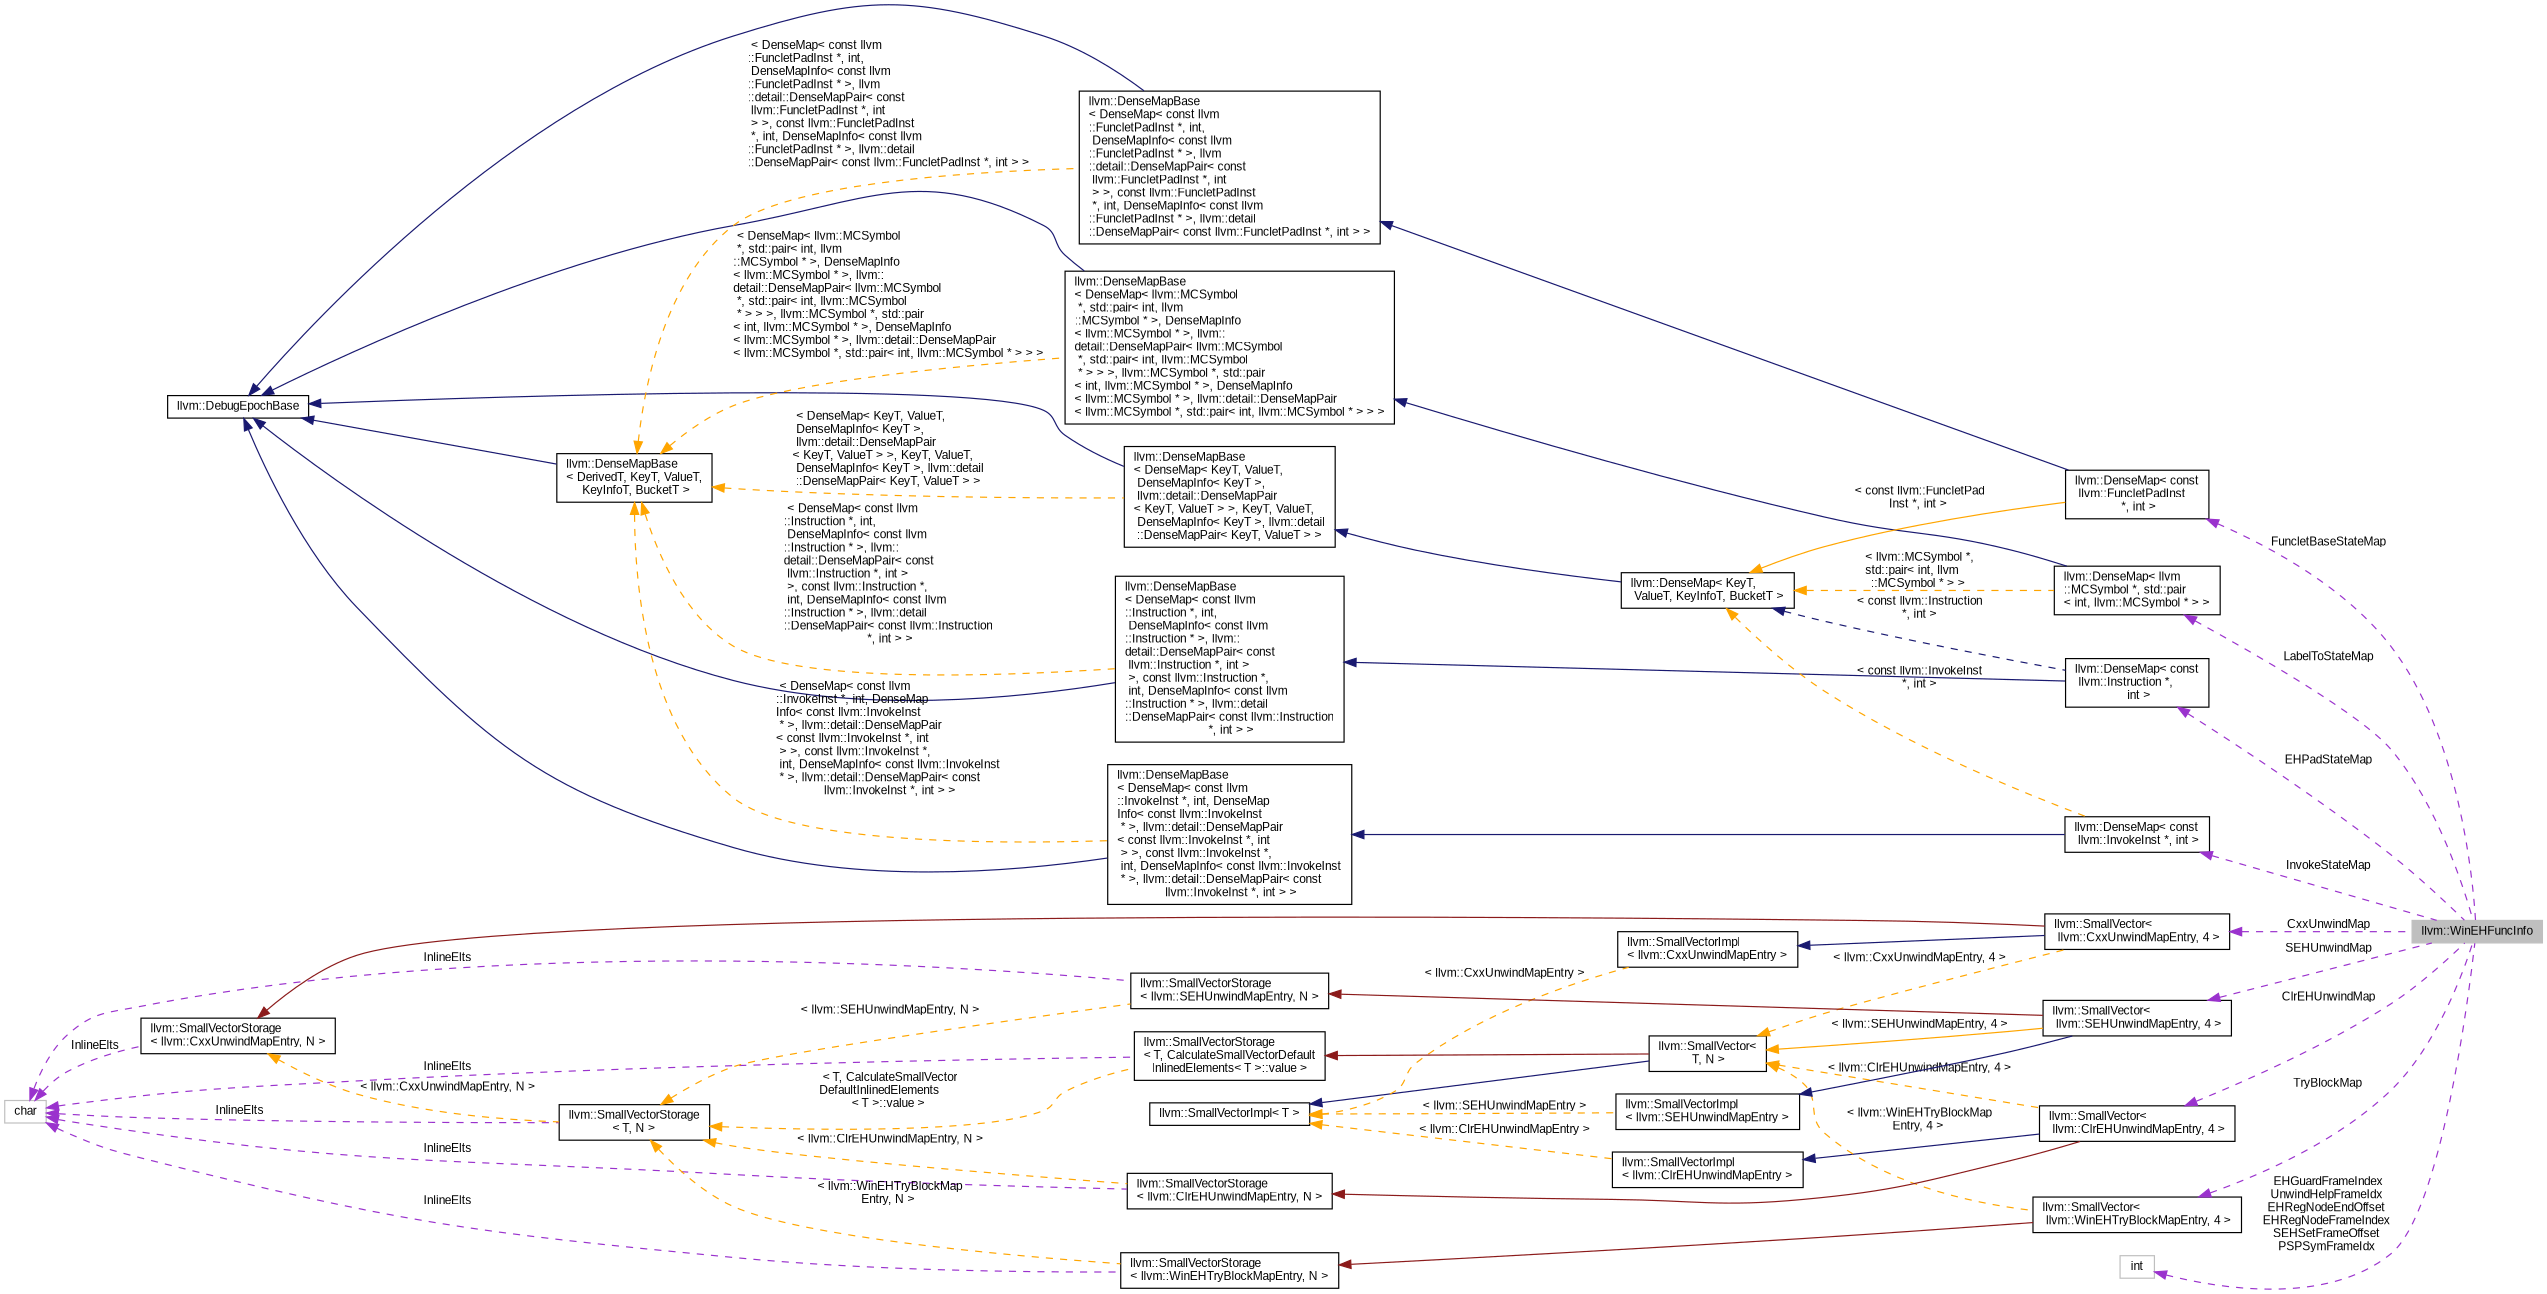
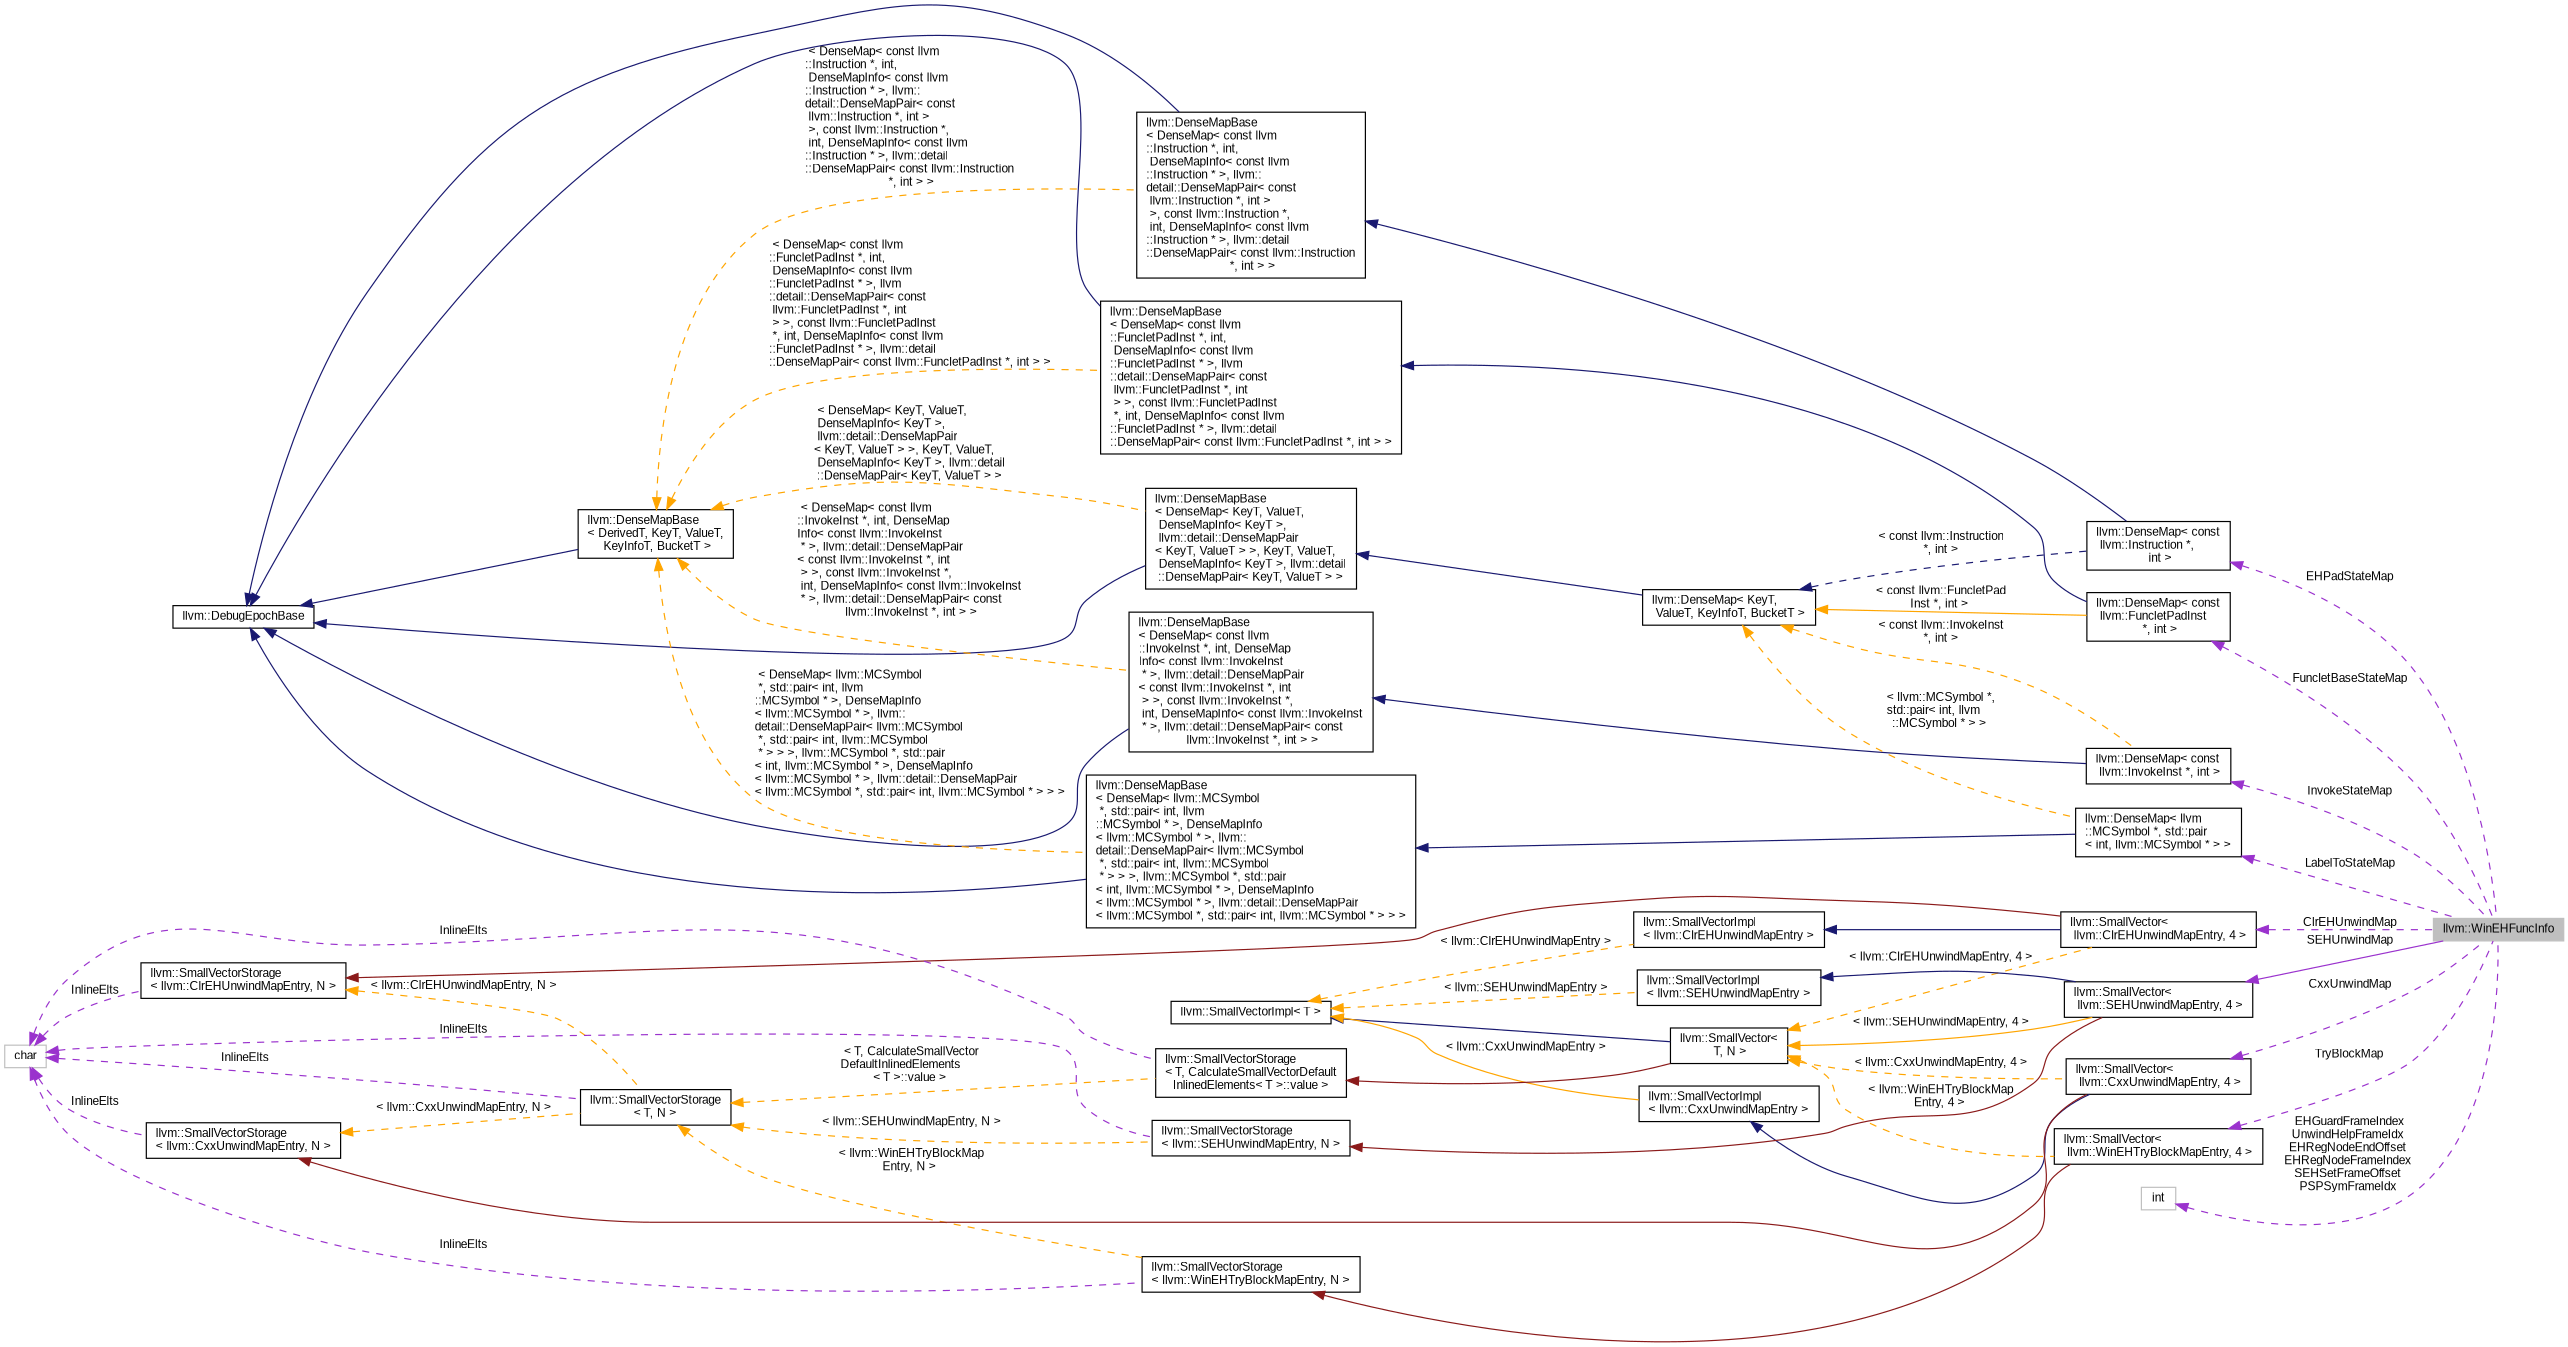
(2326, 970) -> (2351, 960)
(1467, 1030) -> (1486, 1072)
(921, 1167) -> (513, 1009)
